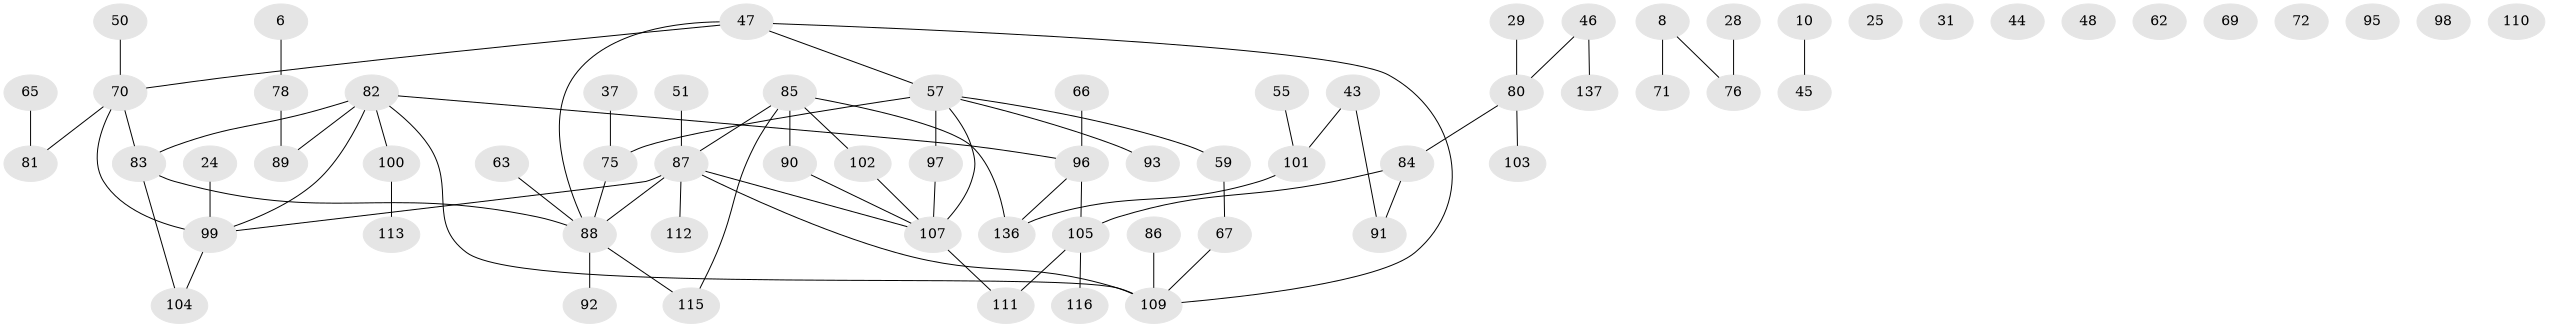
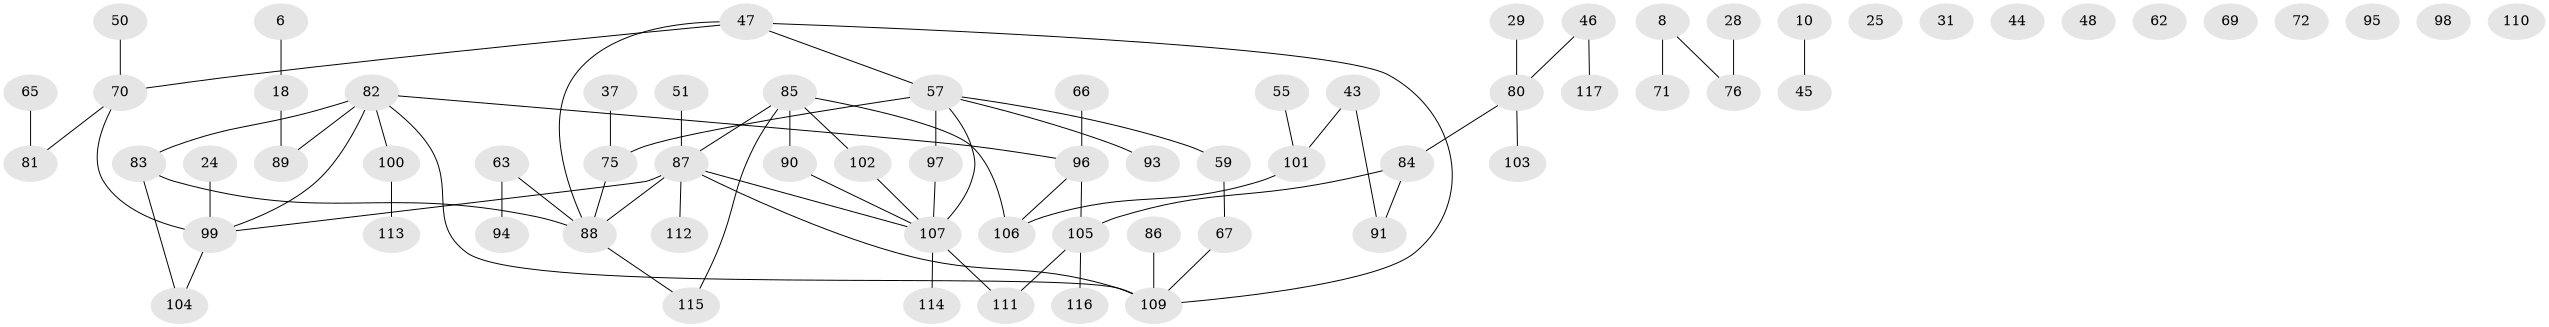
(281, 93) -> (281, 93)
(1590, 93) -> (1590, 93)
(130, 128) -> none
none -> (502, 235)
(1007, 235) -> (1007, 235)
(590, 306) -> none
none -> (932, 306)
